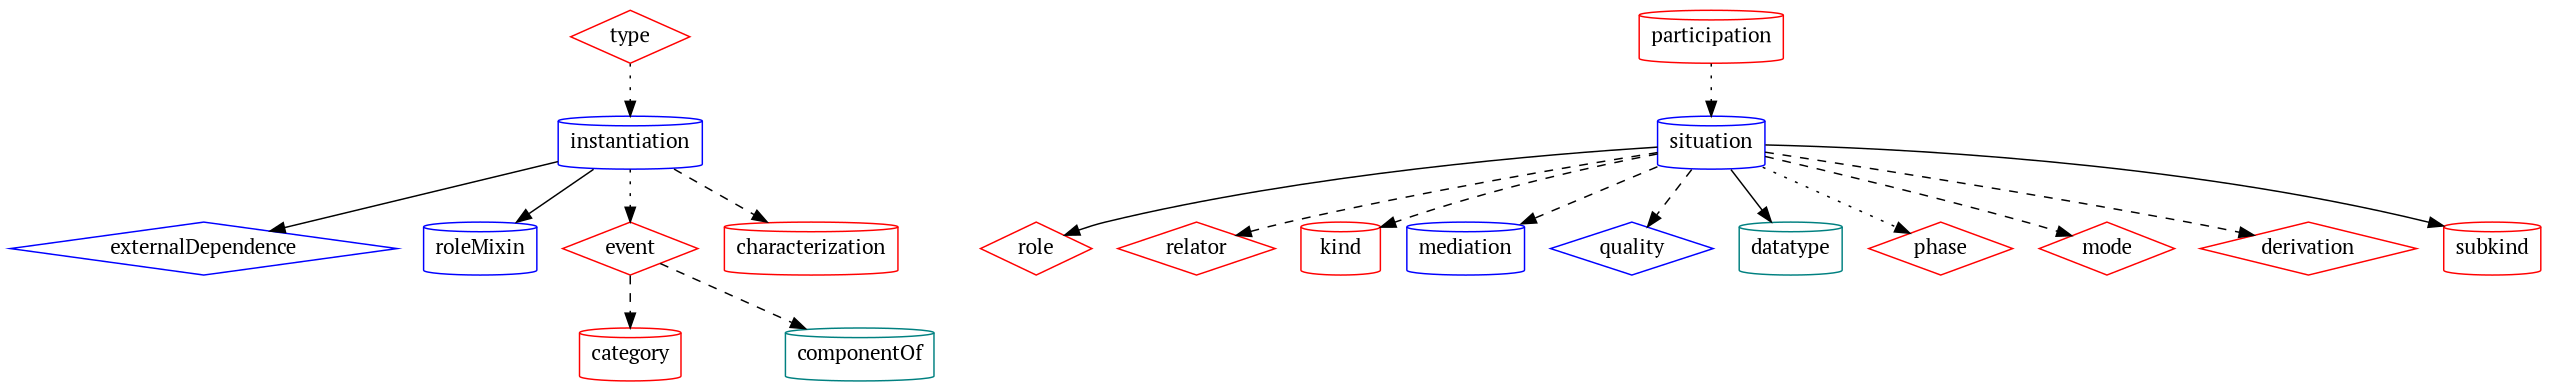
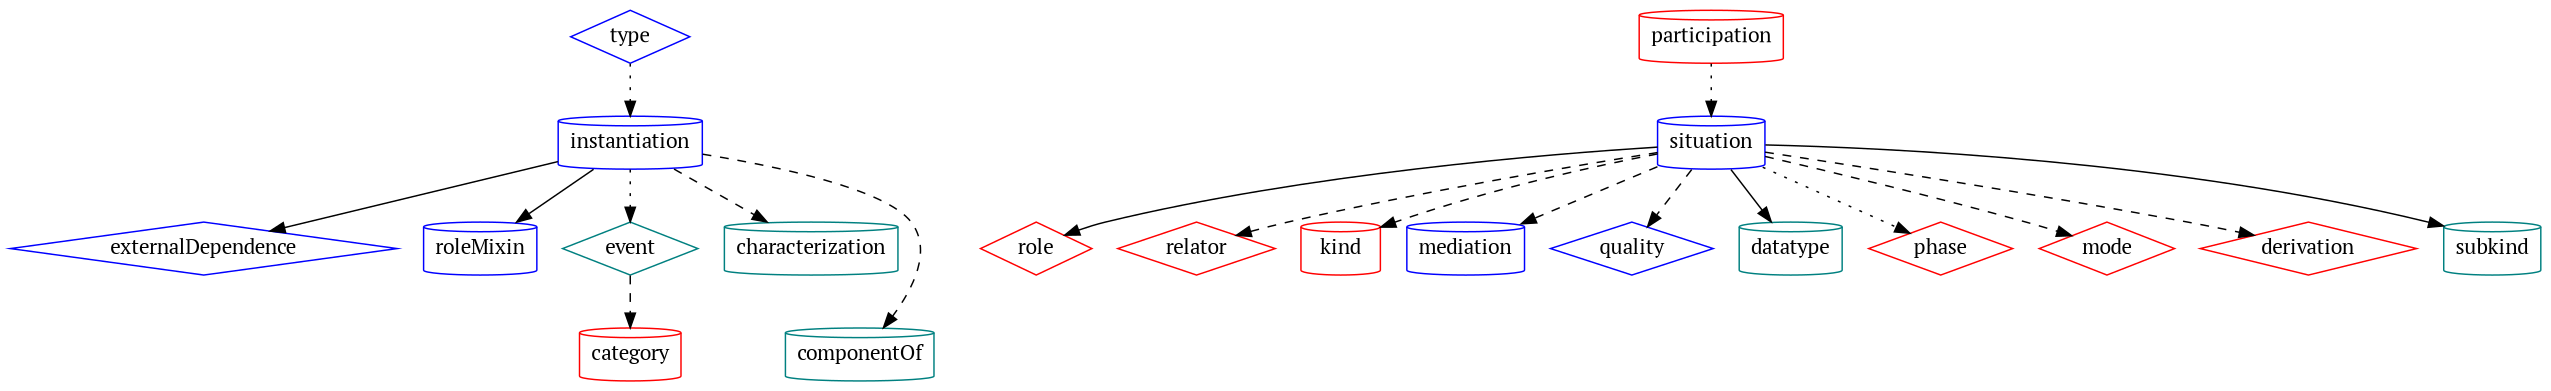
(630, 37) -> (630, 37)
(630, 249) -> (630, 249)
(811, 249) -> (811, 249)
(2492, 249) -> (2492, 249)
(726, 293) -> (860, 192)
